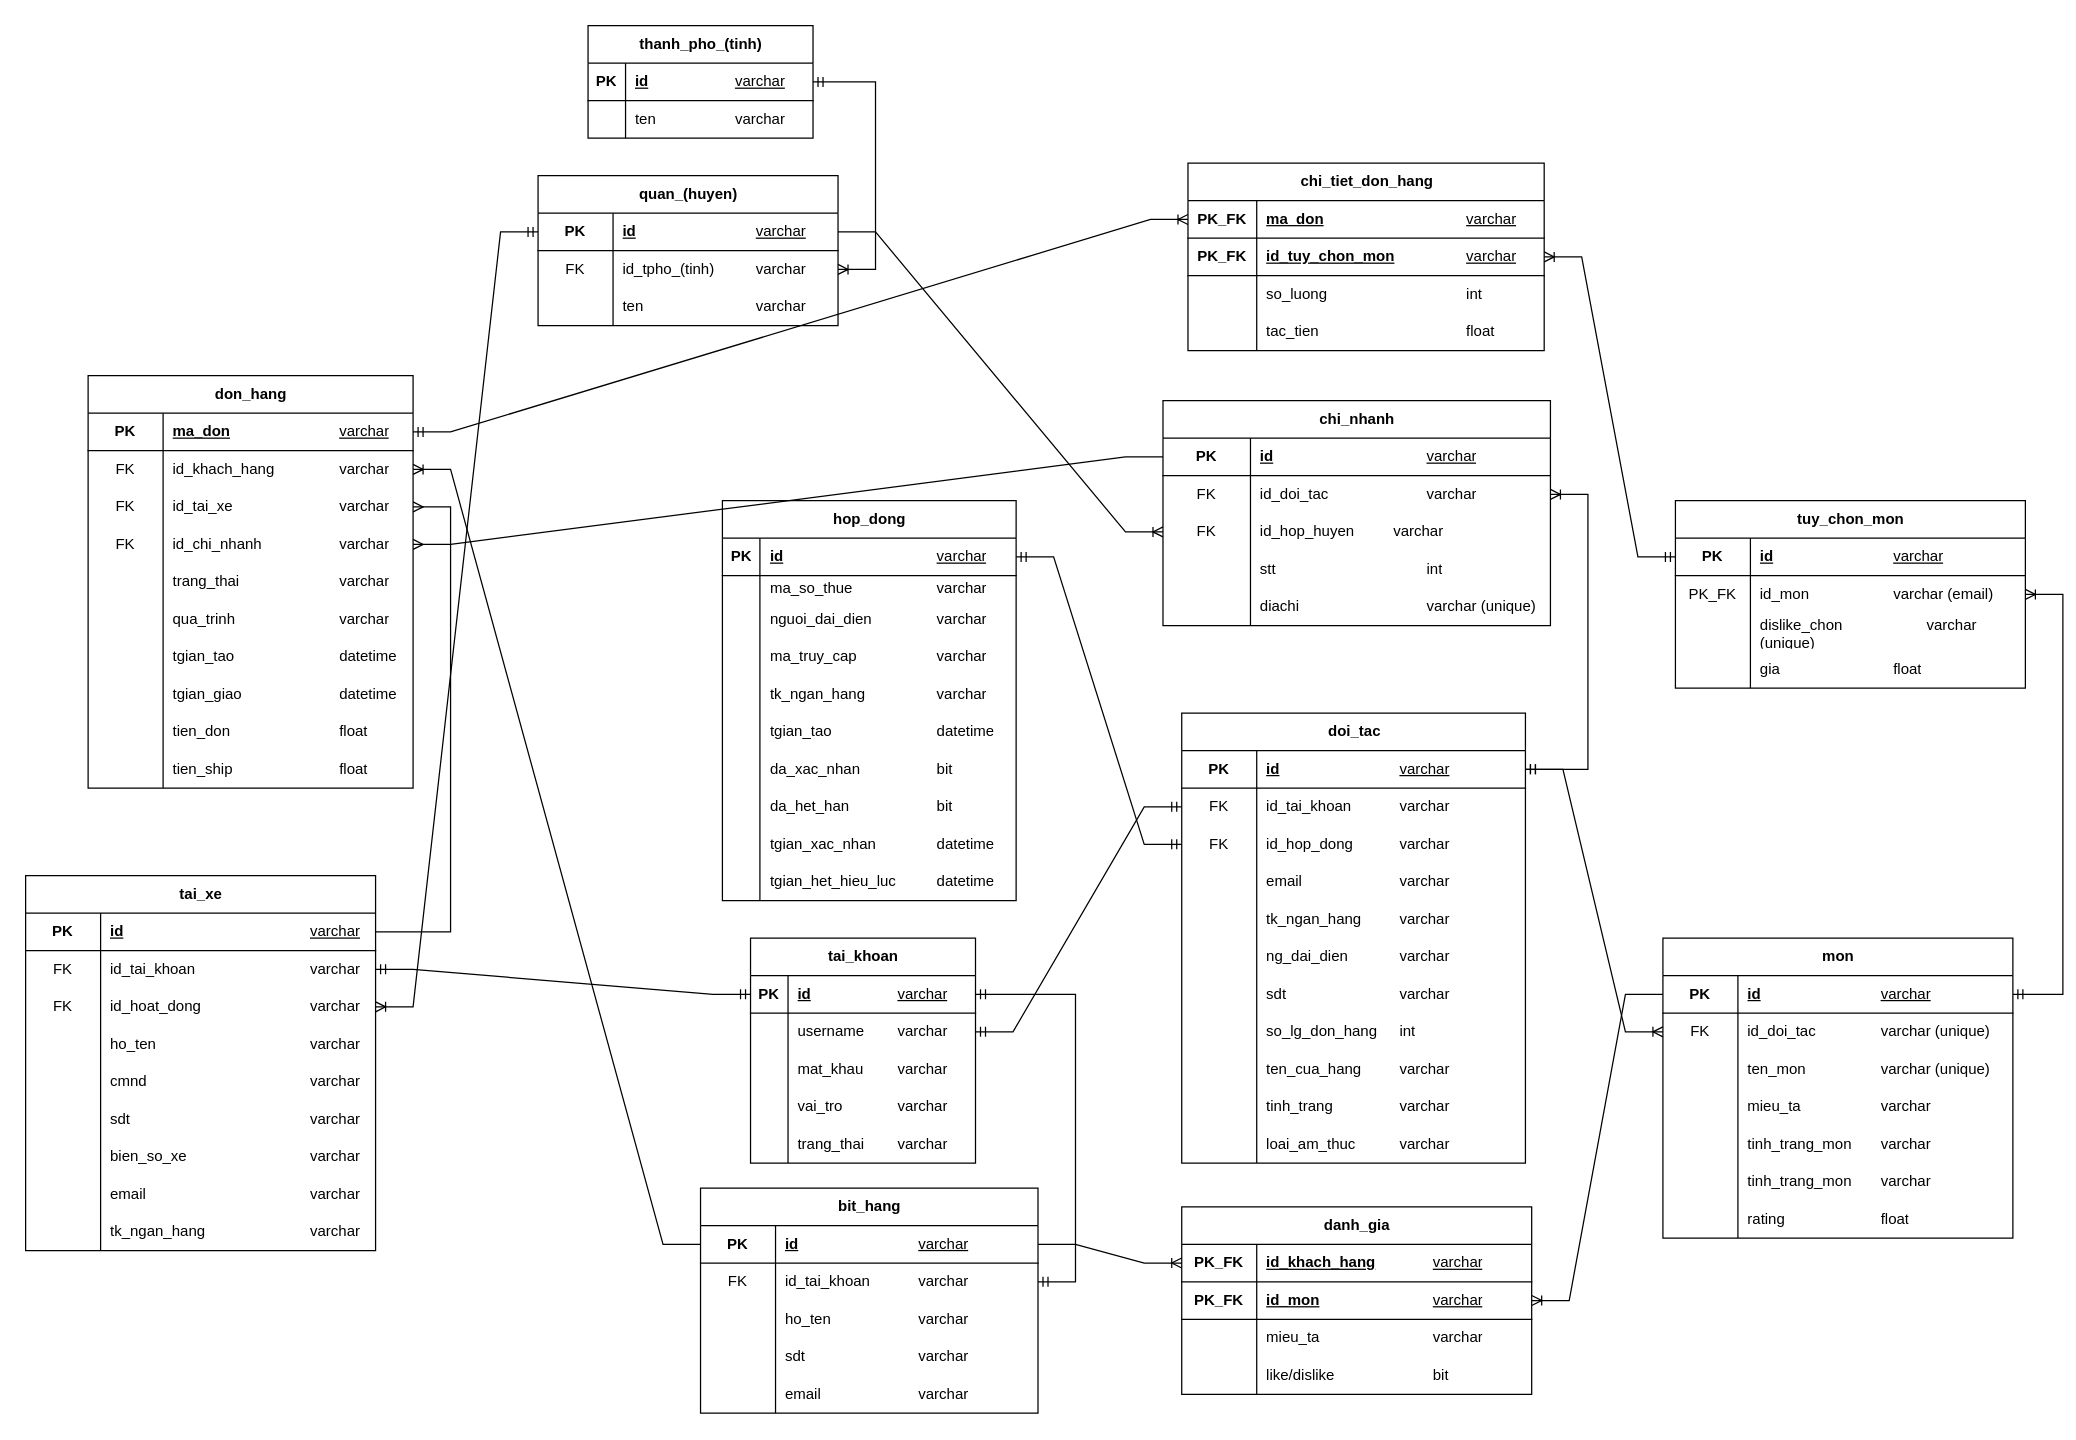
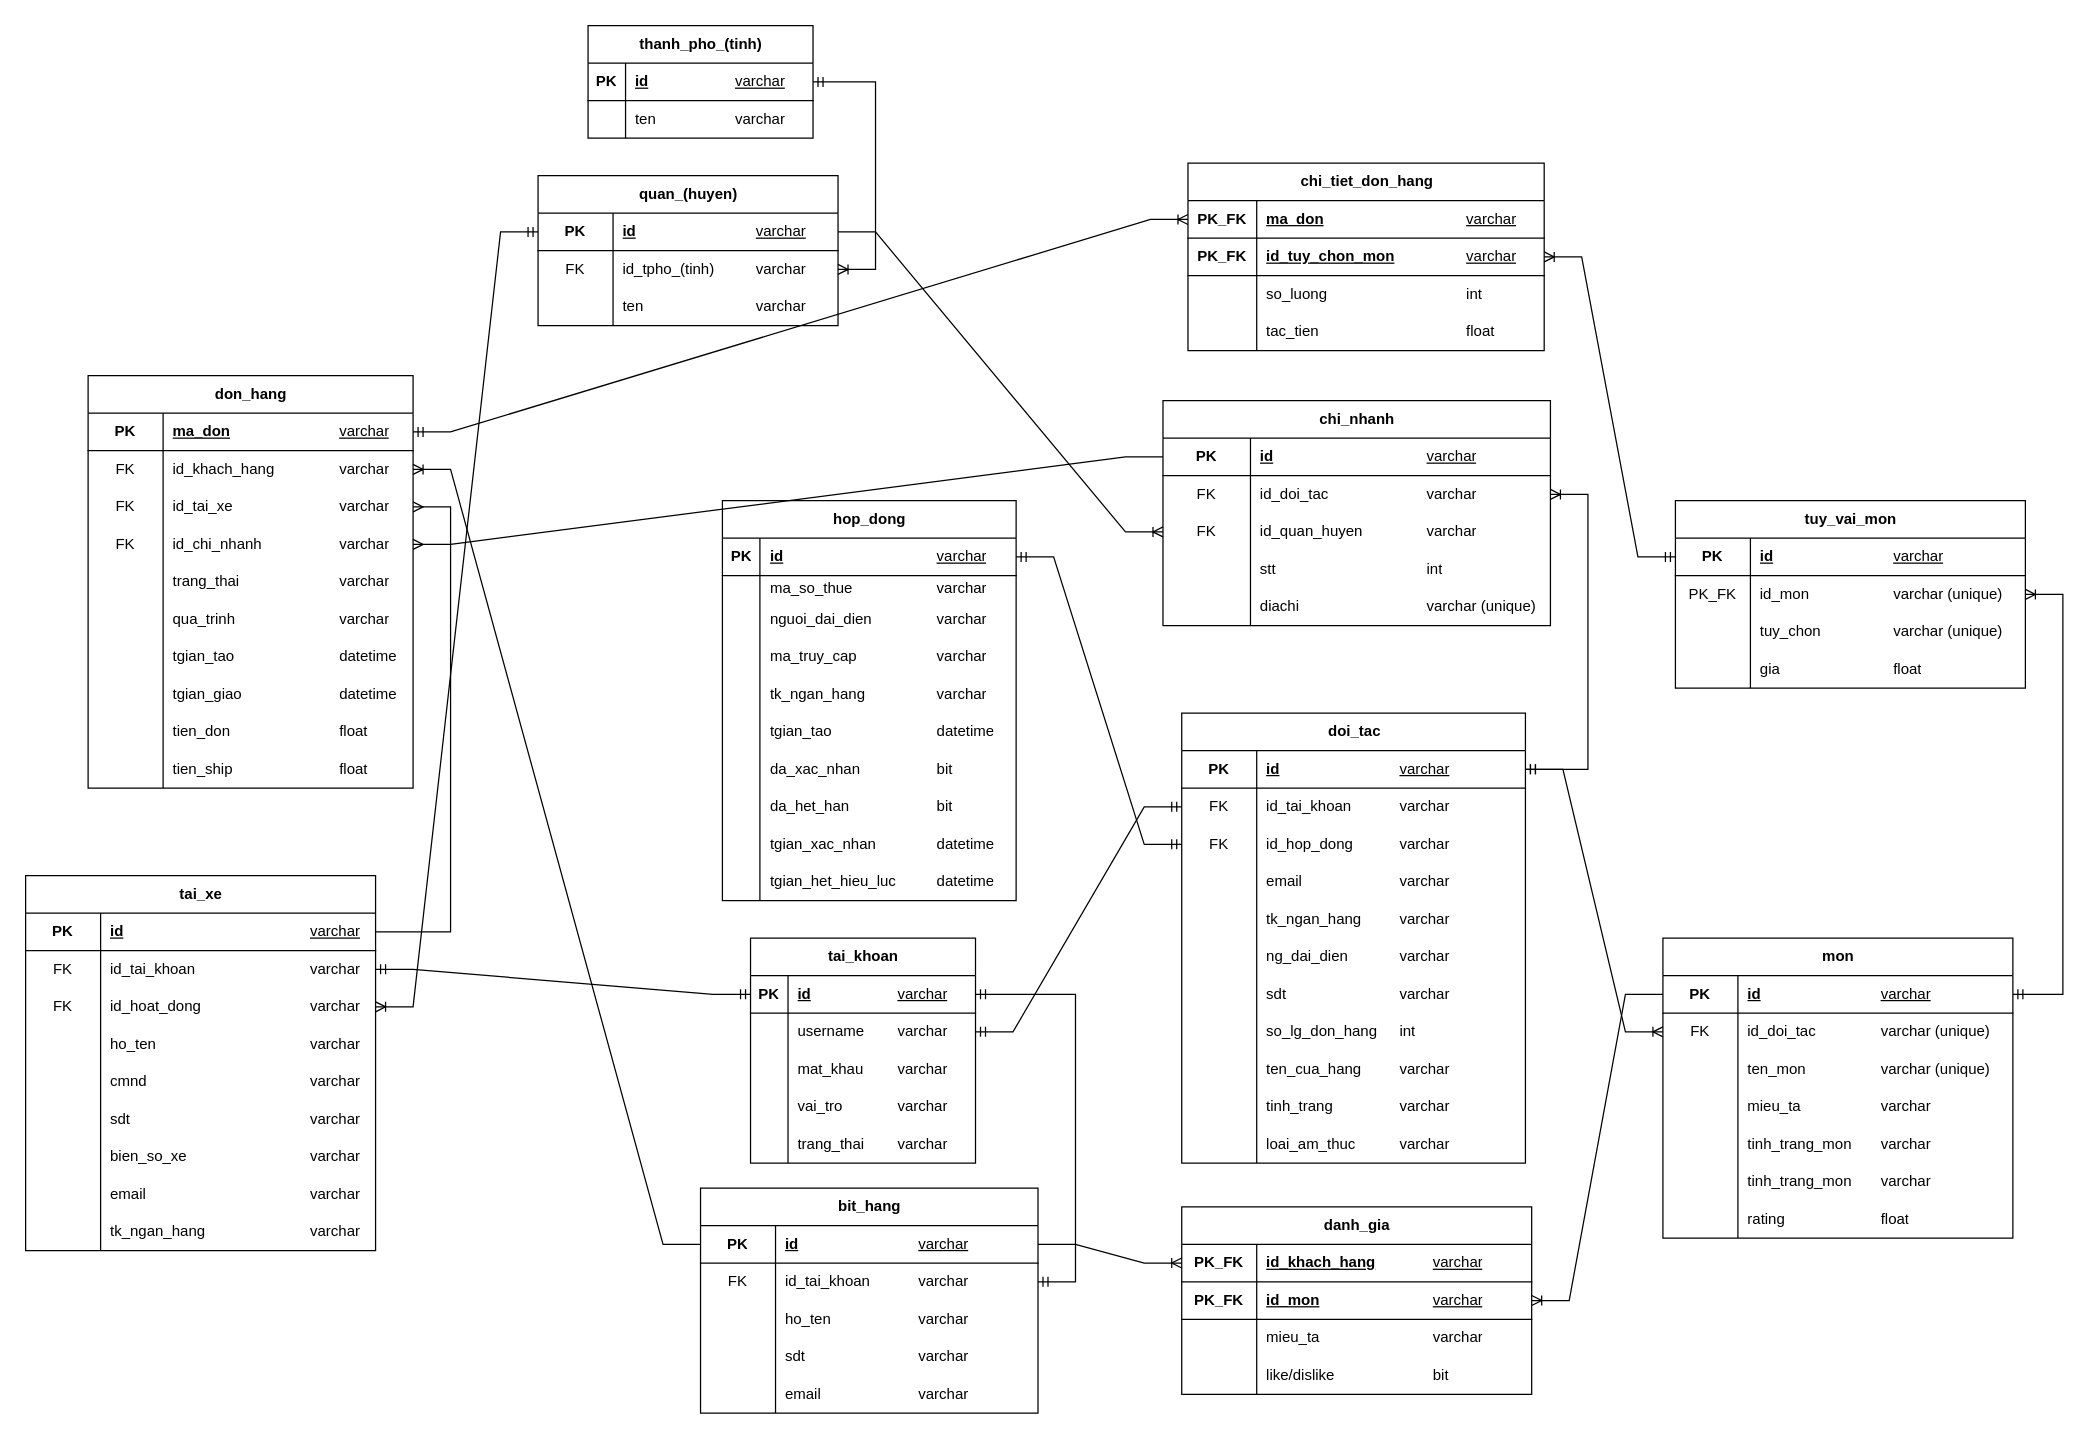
(1851, 519) -> (1851, 519)
(1347, 532) -> (1351, 532)
(1854, 594) -> (1860, 594)
(1881, 632) -> (1870, 632)
